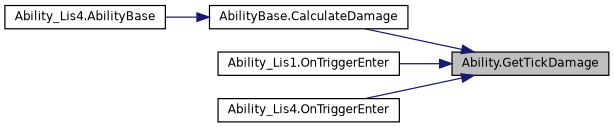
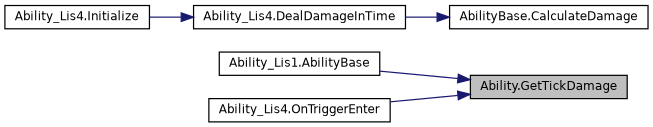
none -> (77, 17)
(85, 17) -> (300, 17)
(413, 39) -> none
(309, 64) -> (300, 64)
